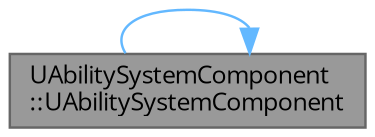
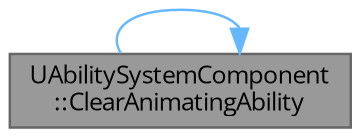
(188, 91) -> (180, 91)
